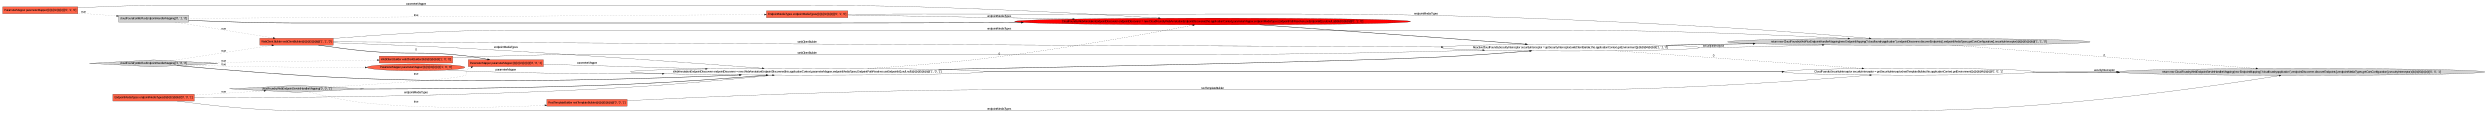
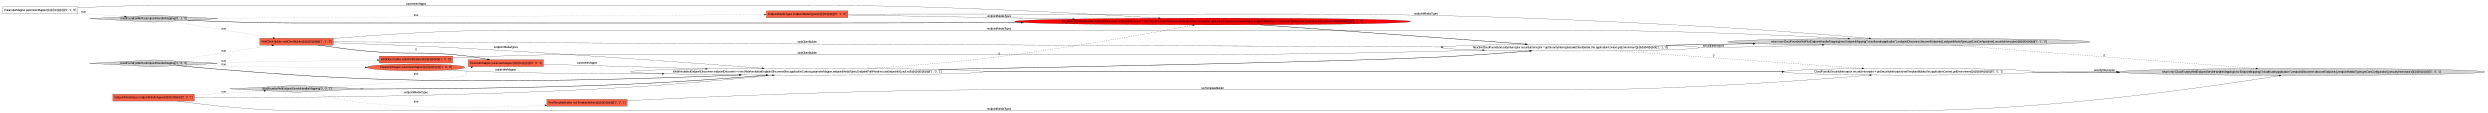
(40, 10) -> (40, 10)
(154, 19) -> (154, 19)
